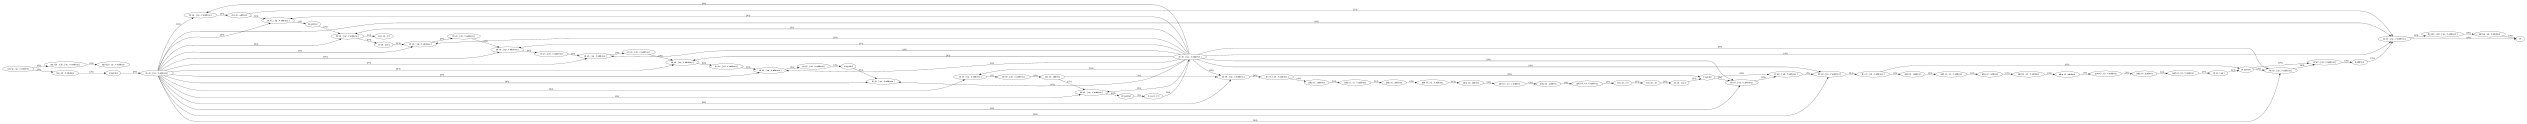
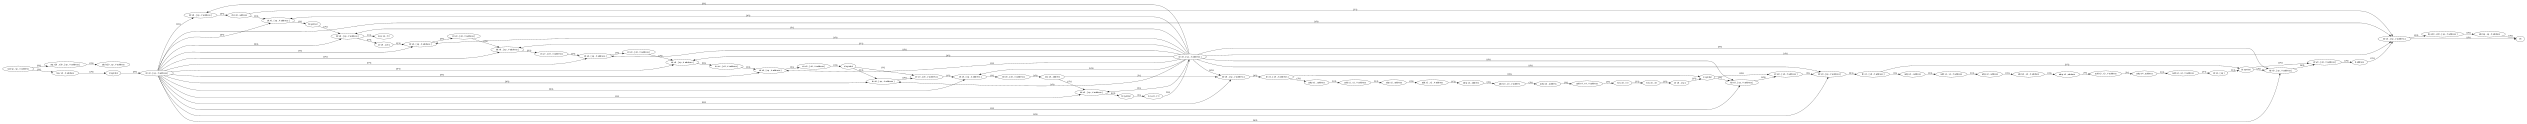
none -> (927, 77)
